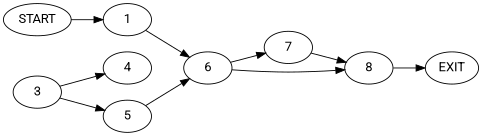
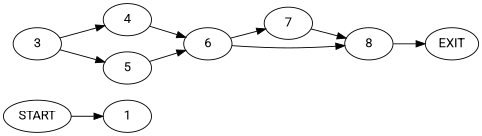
(164, 41) -> (163, 30)
